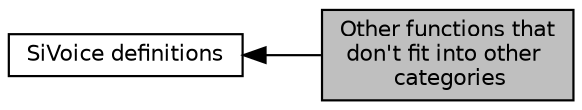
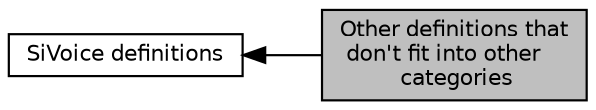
(448, 55) -> (454, 55)
